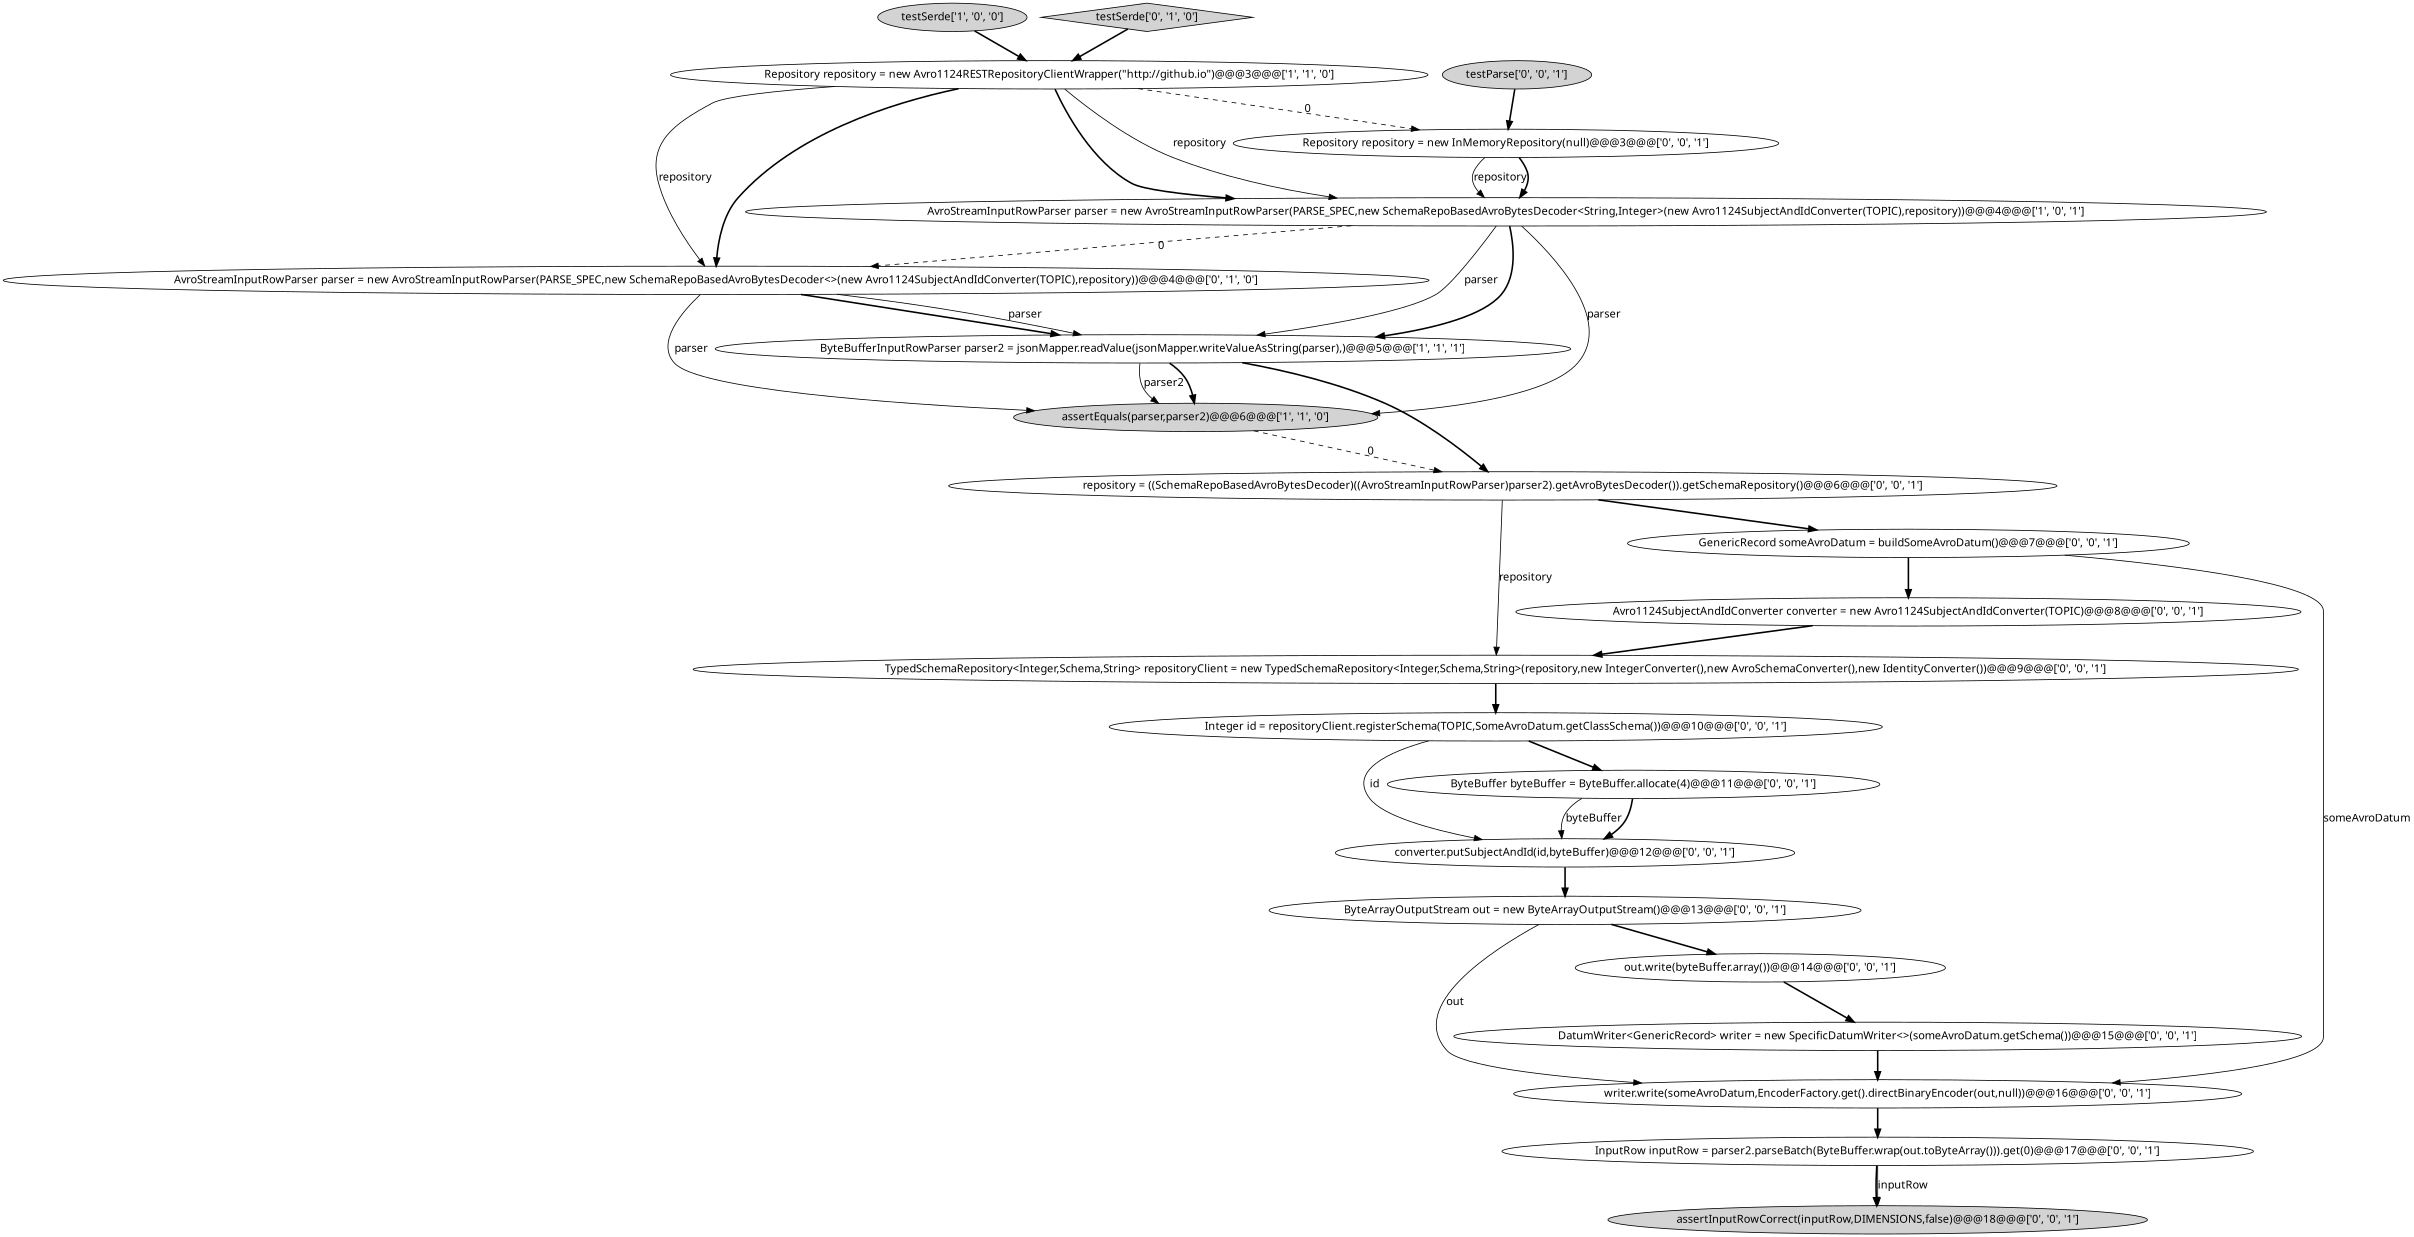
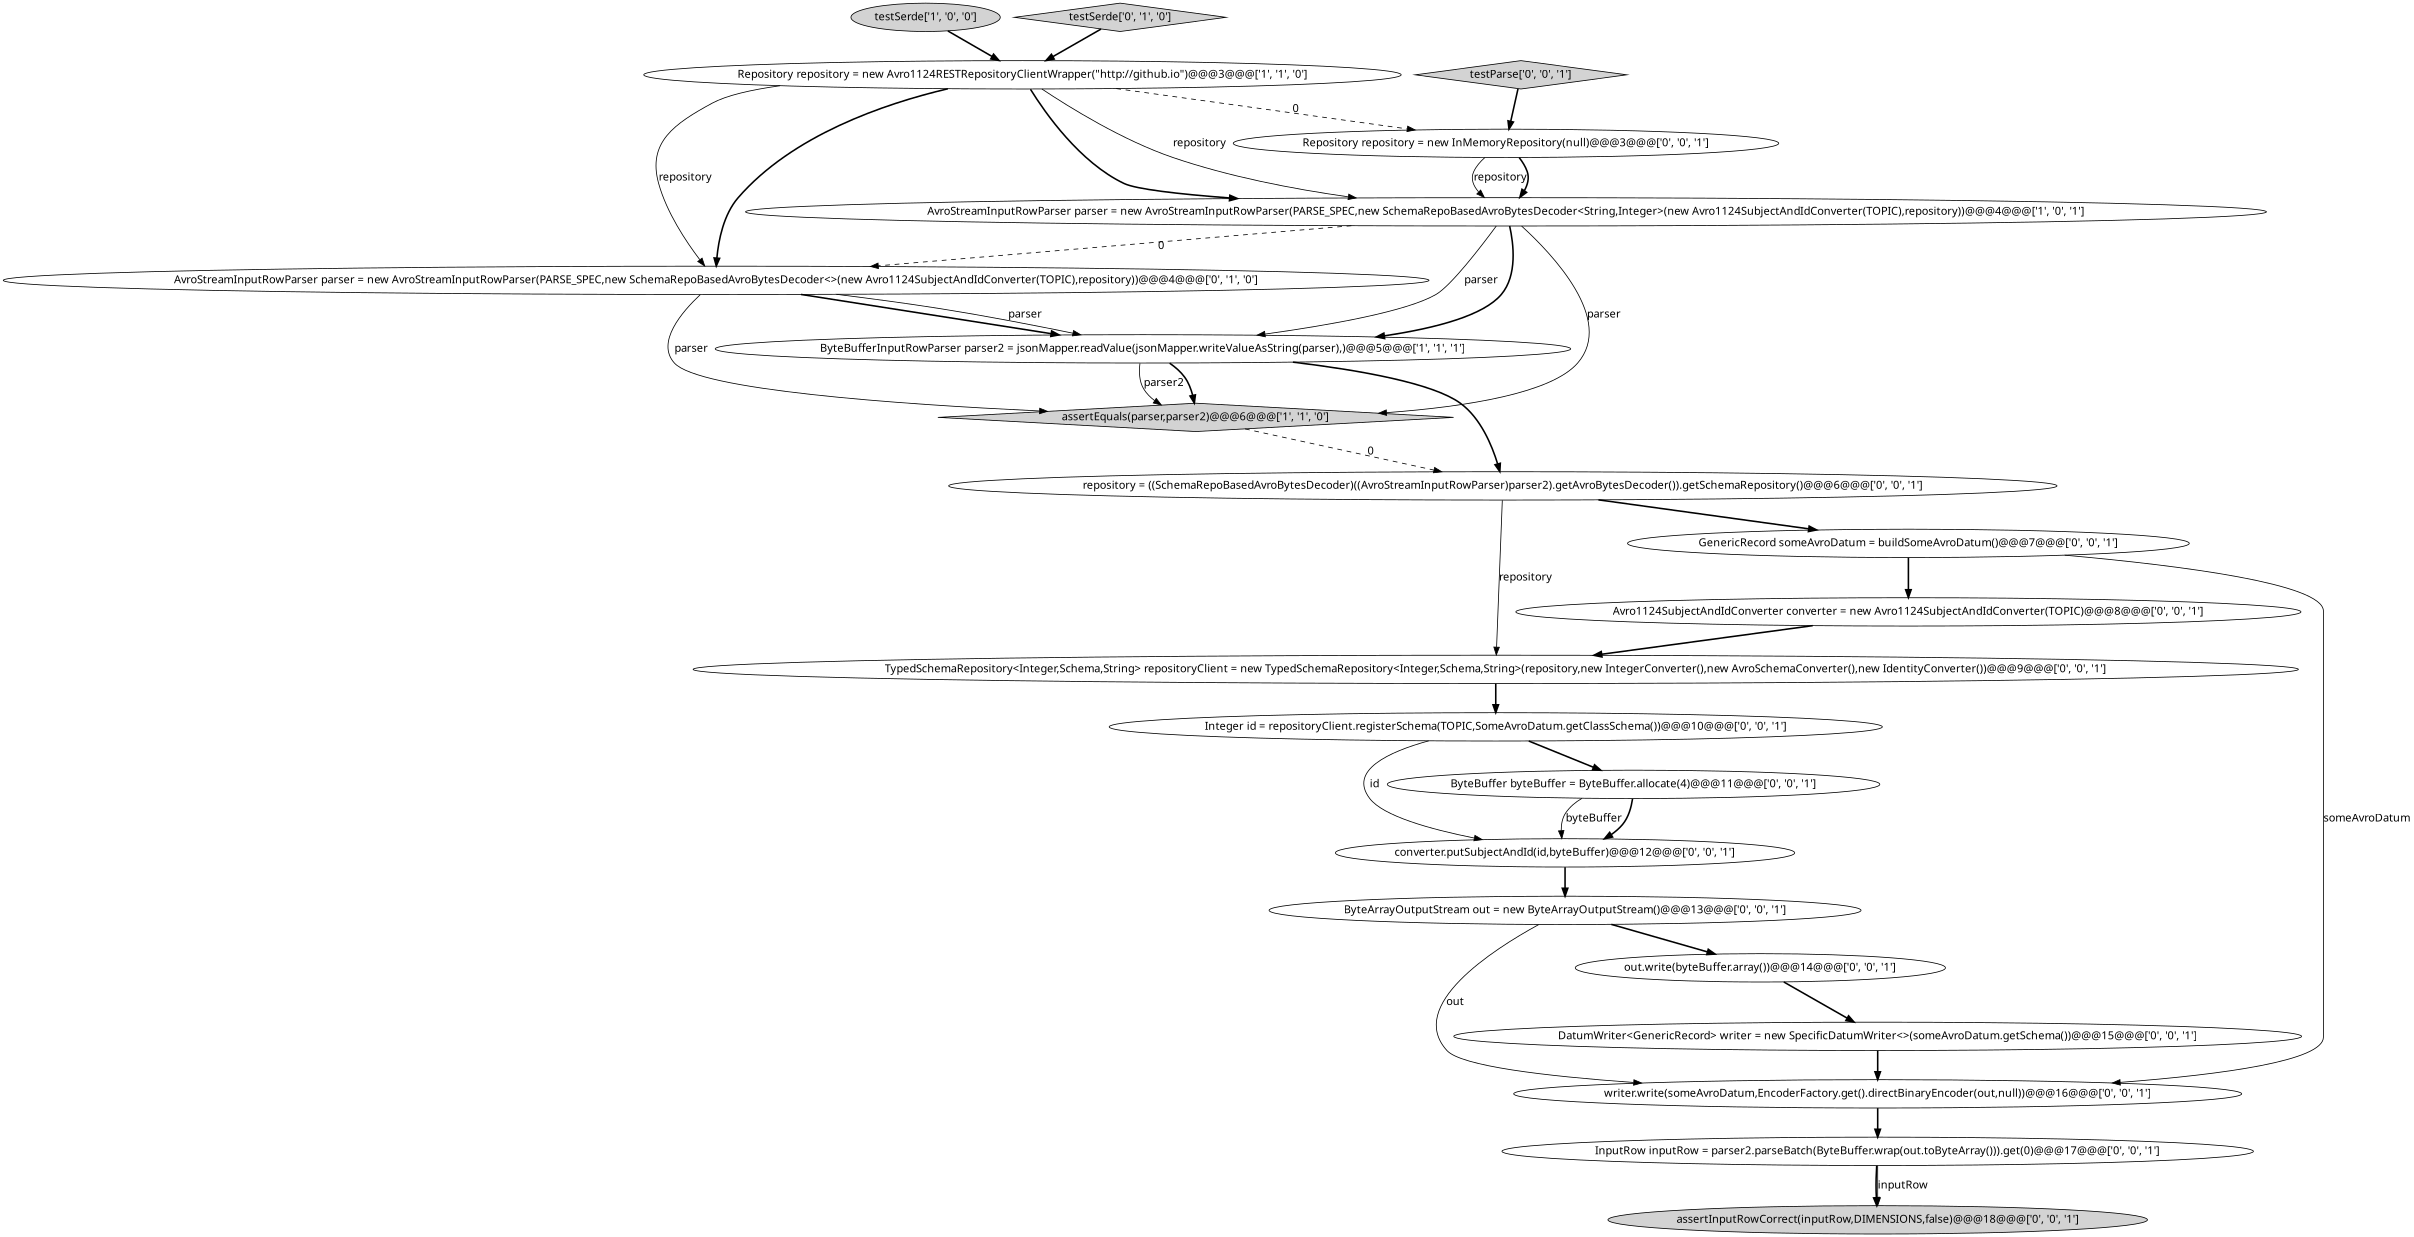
(1517, 75) -> (1521, 75)
(1196, 417) -> (1196, 417)
